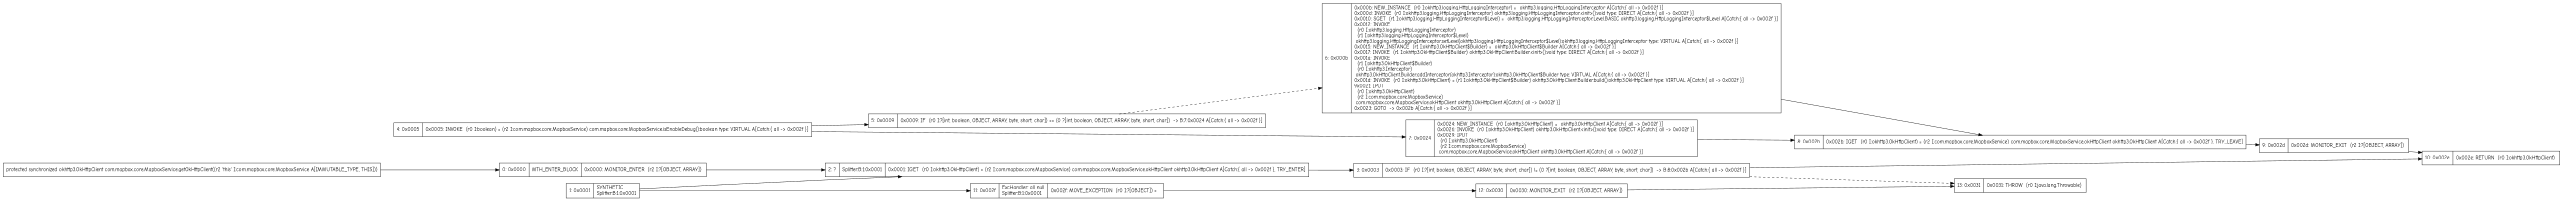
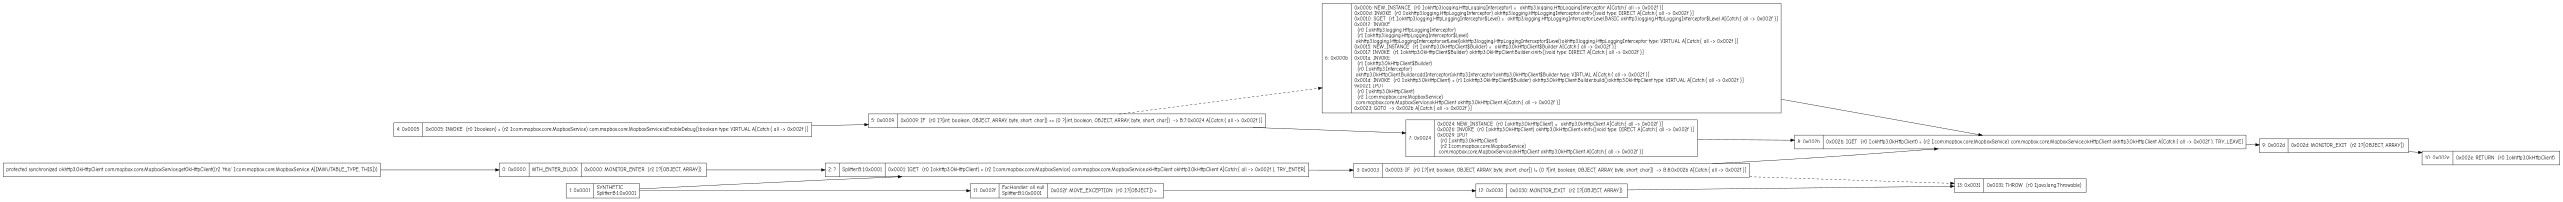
(1107, 134) -> (1327, 130)
(2084, 163) -> (1823, 157)
